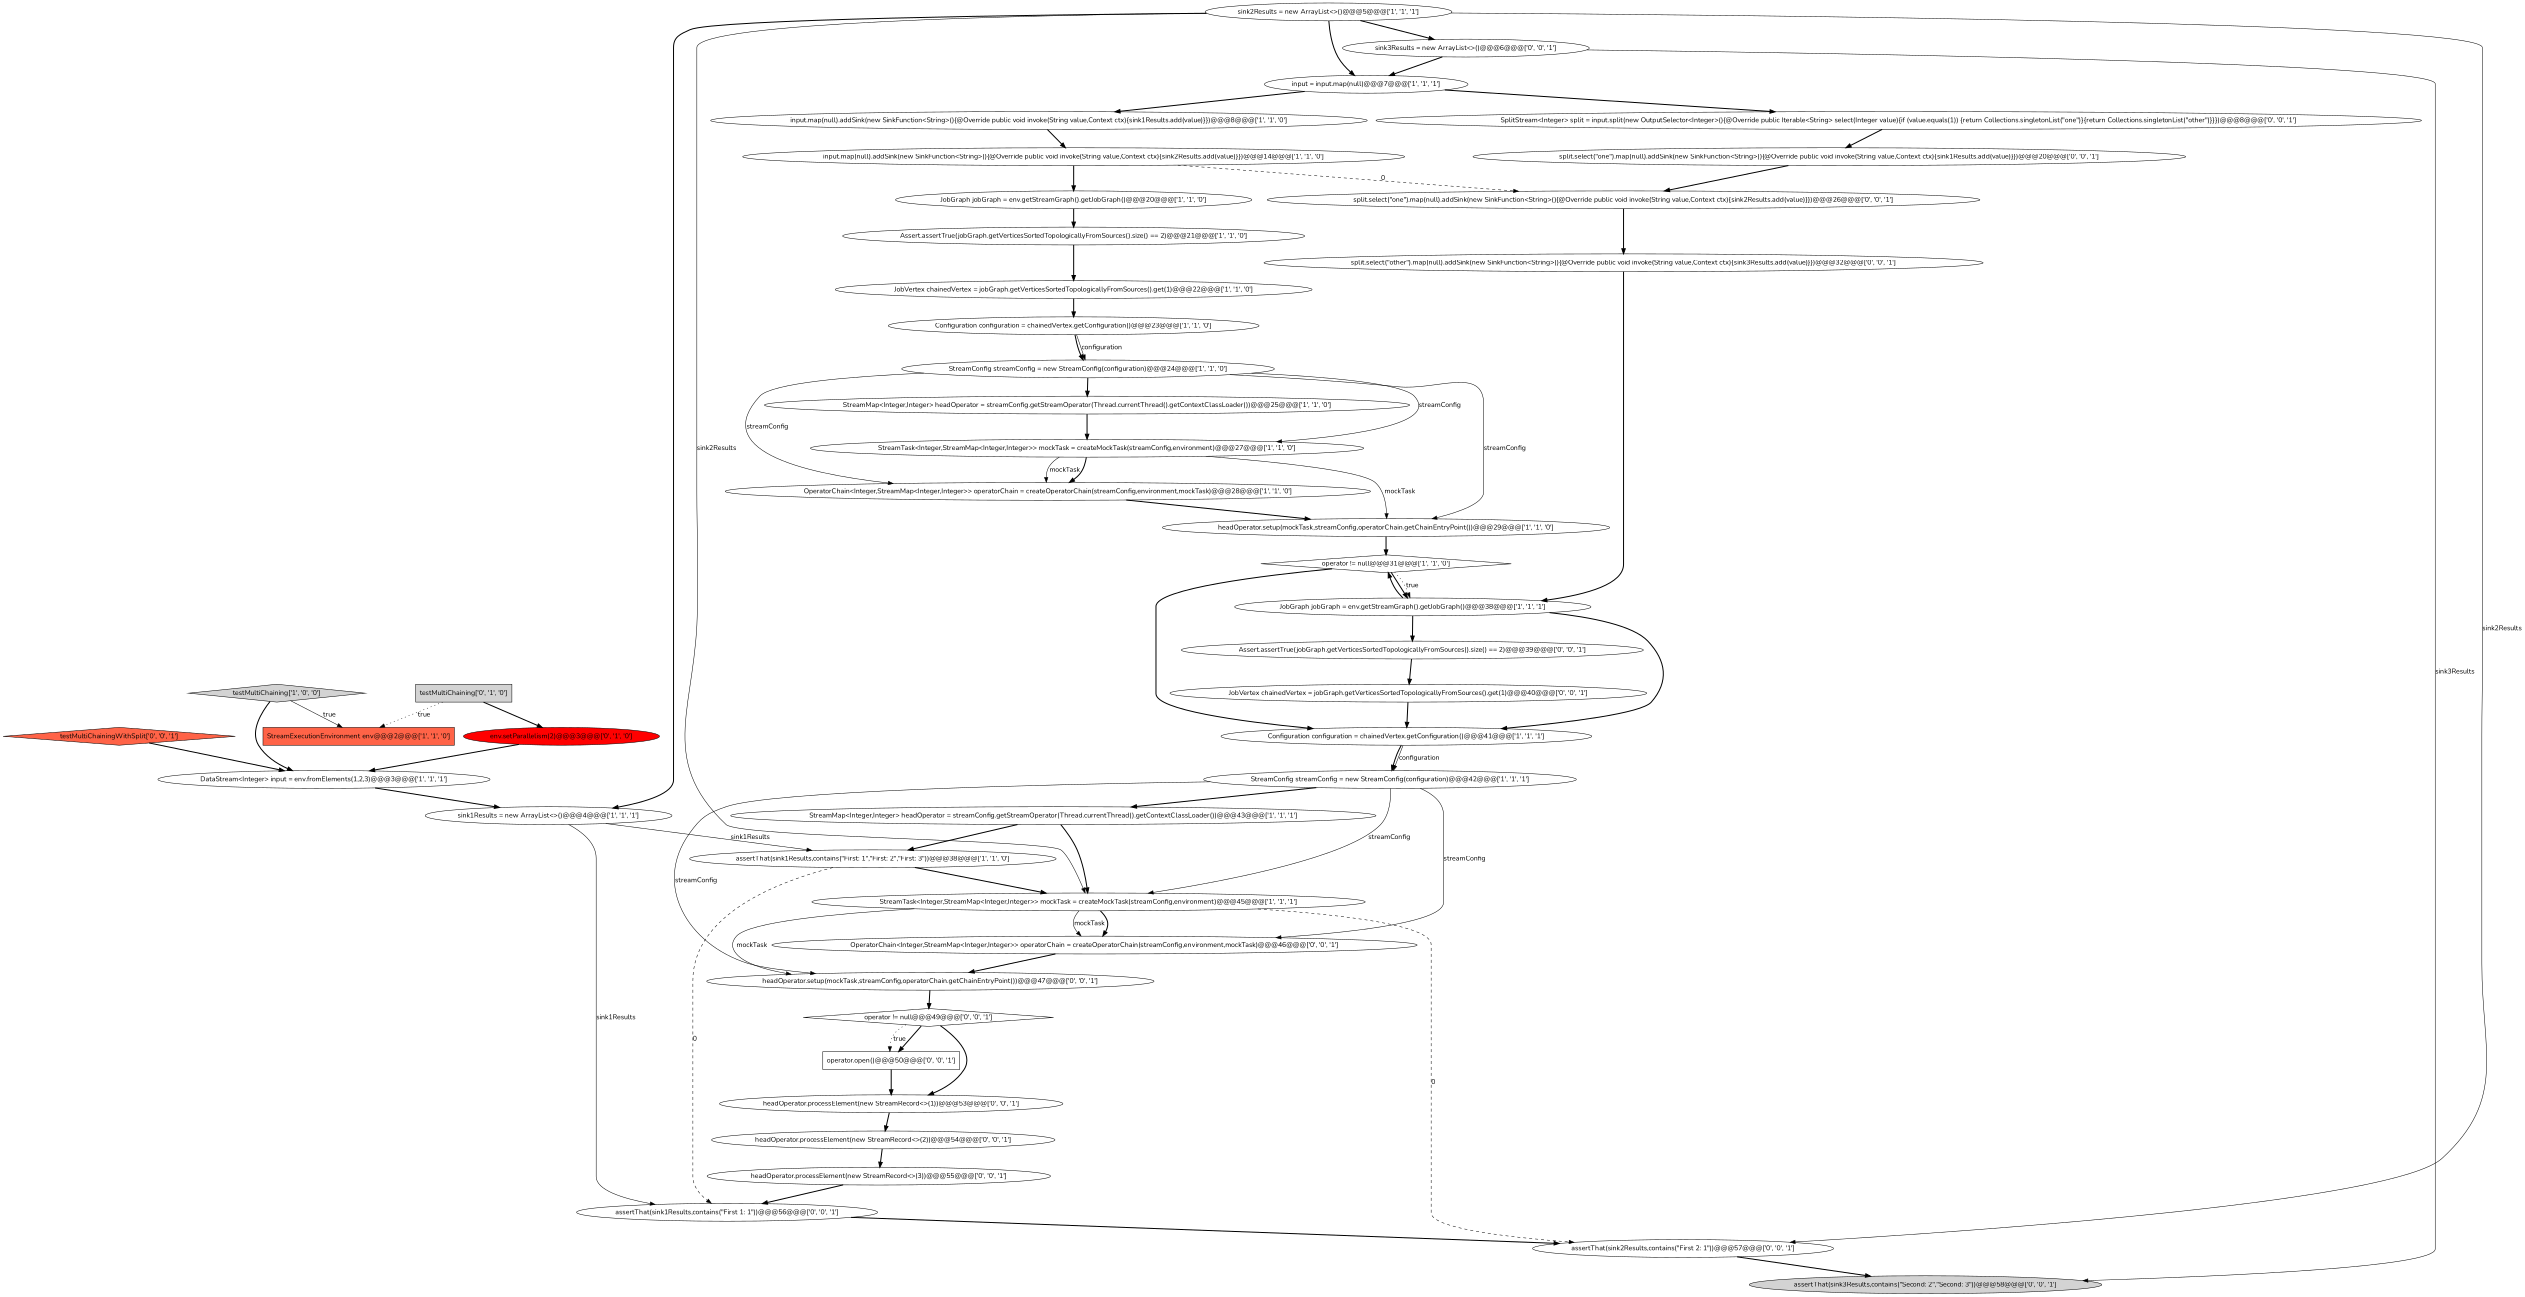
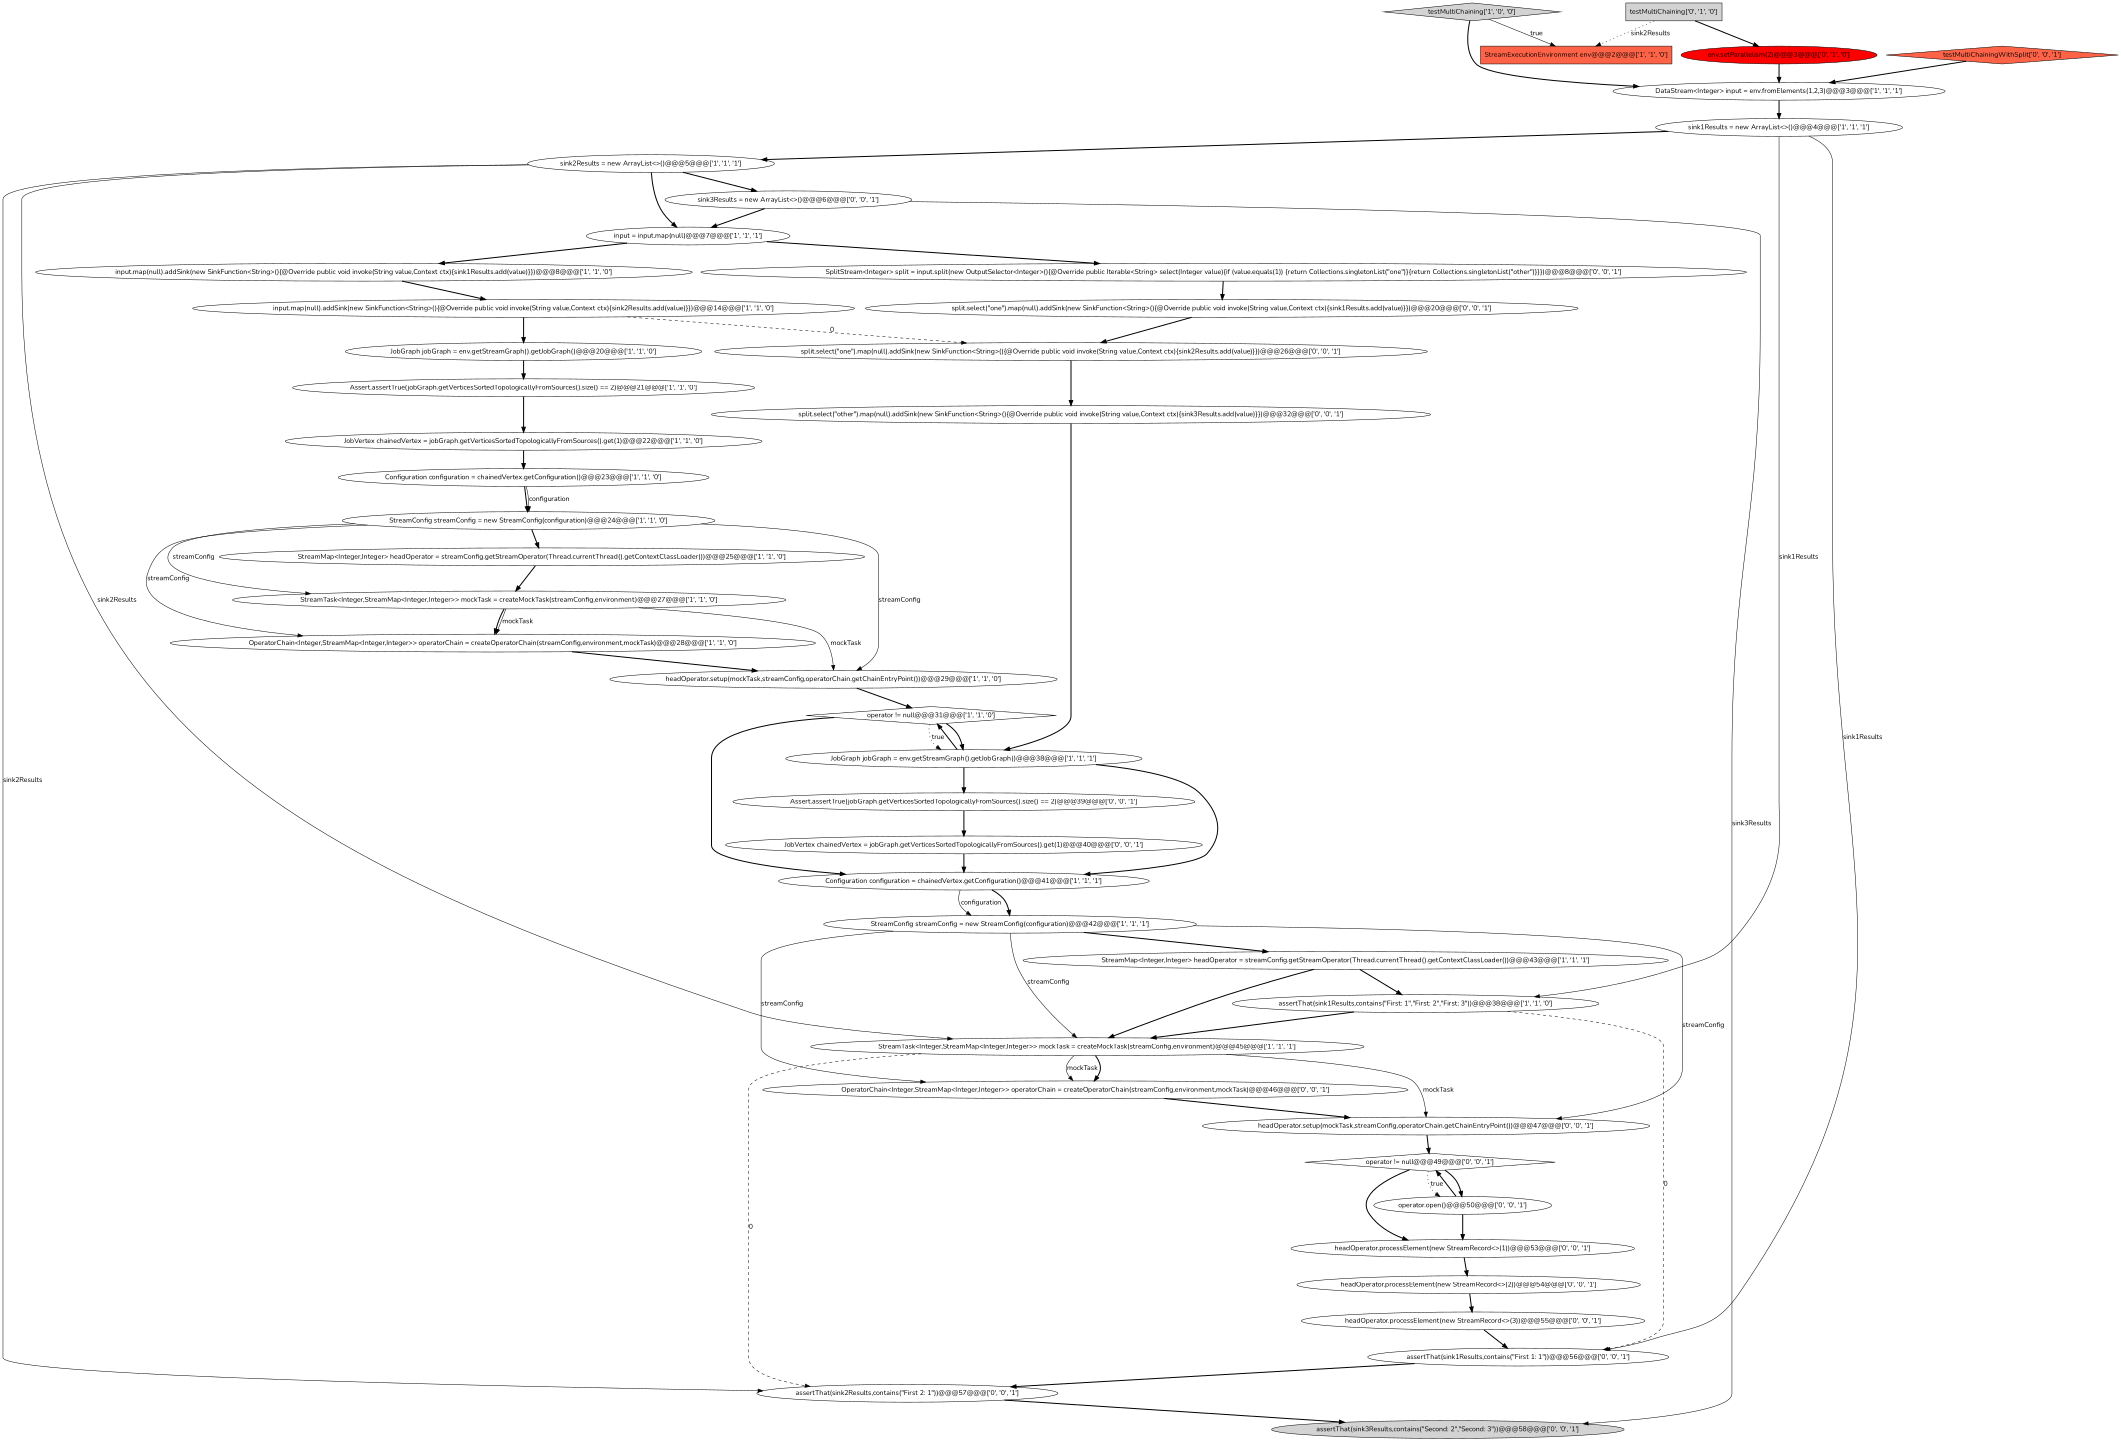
(674, 175) -> (1218, 145)
(424, 715) -> (1651, 33)
(891, 1061) -> (1463, 1205)
none -> (1448, 1186)
